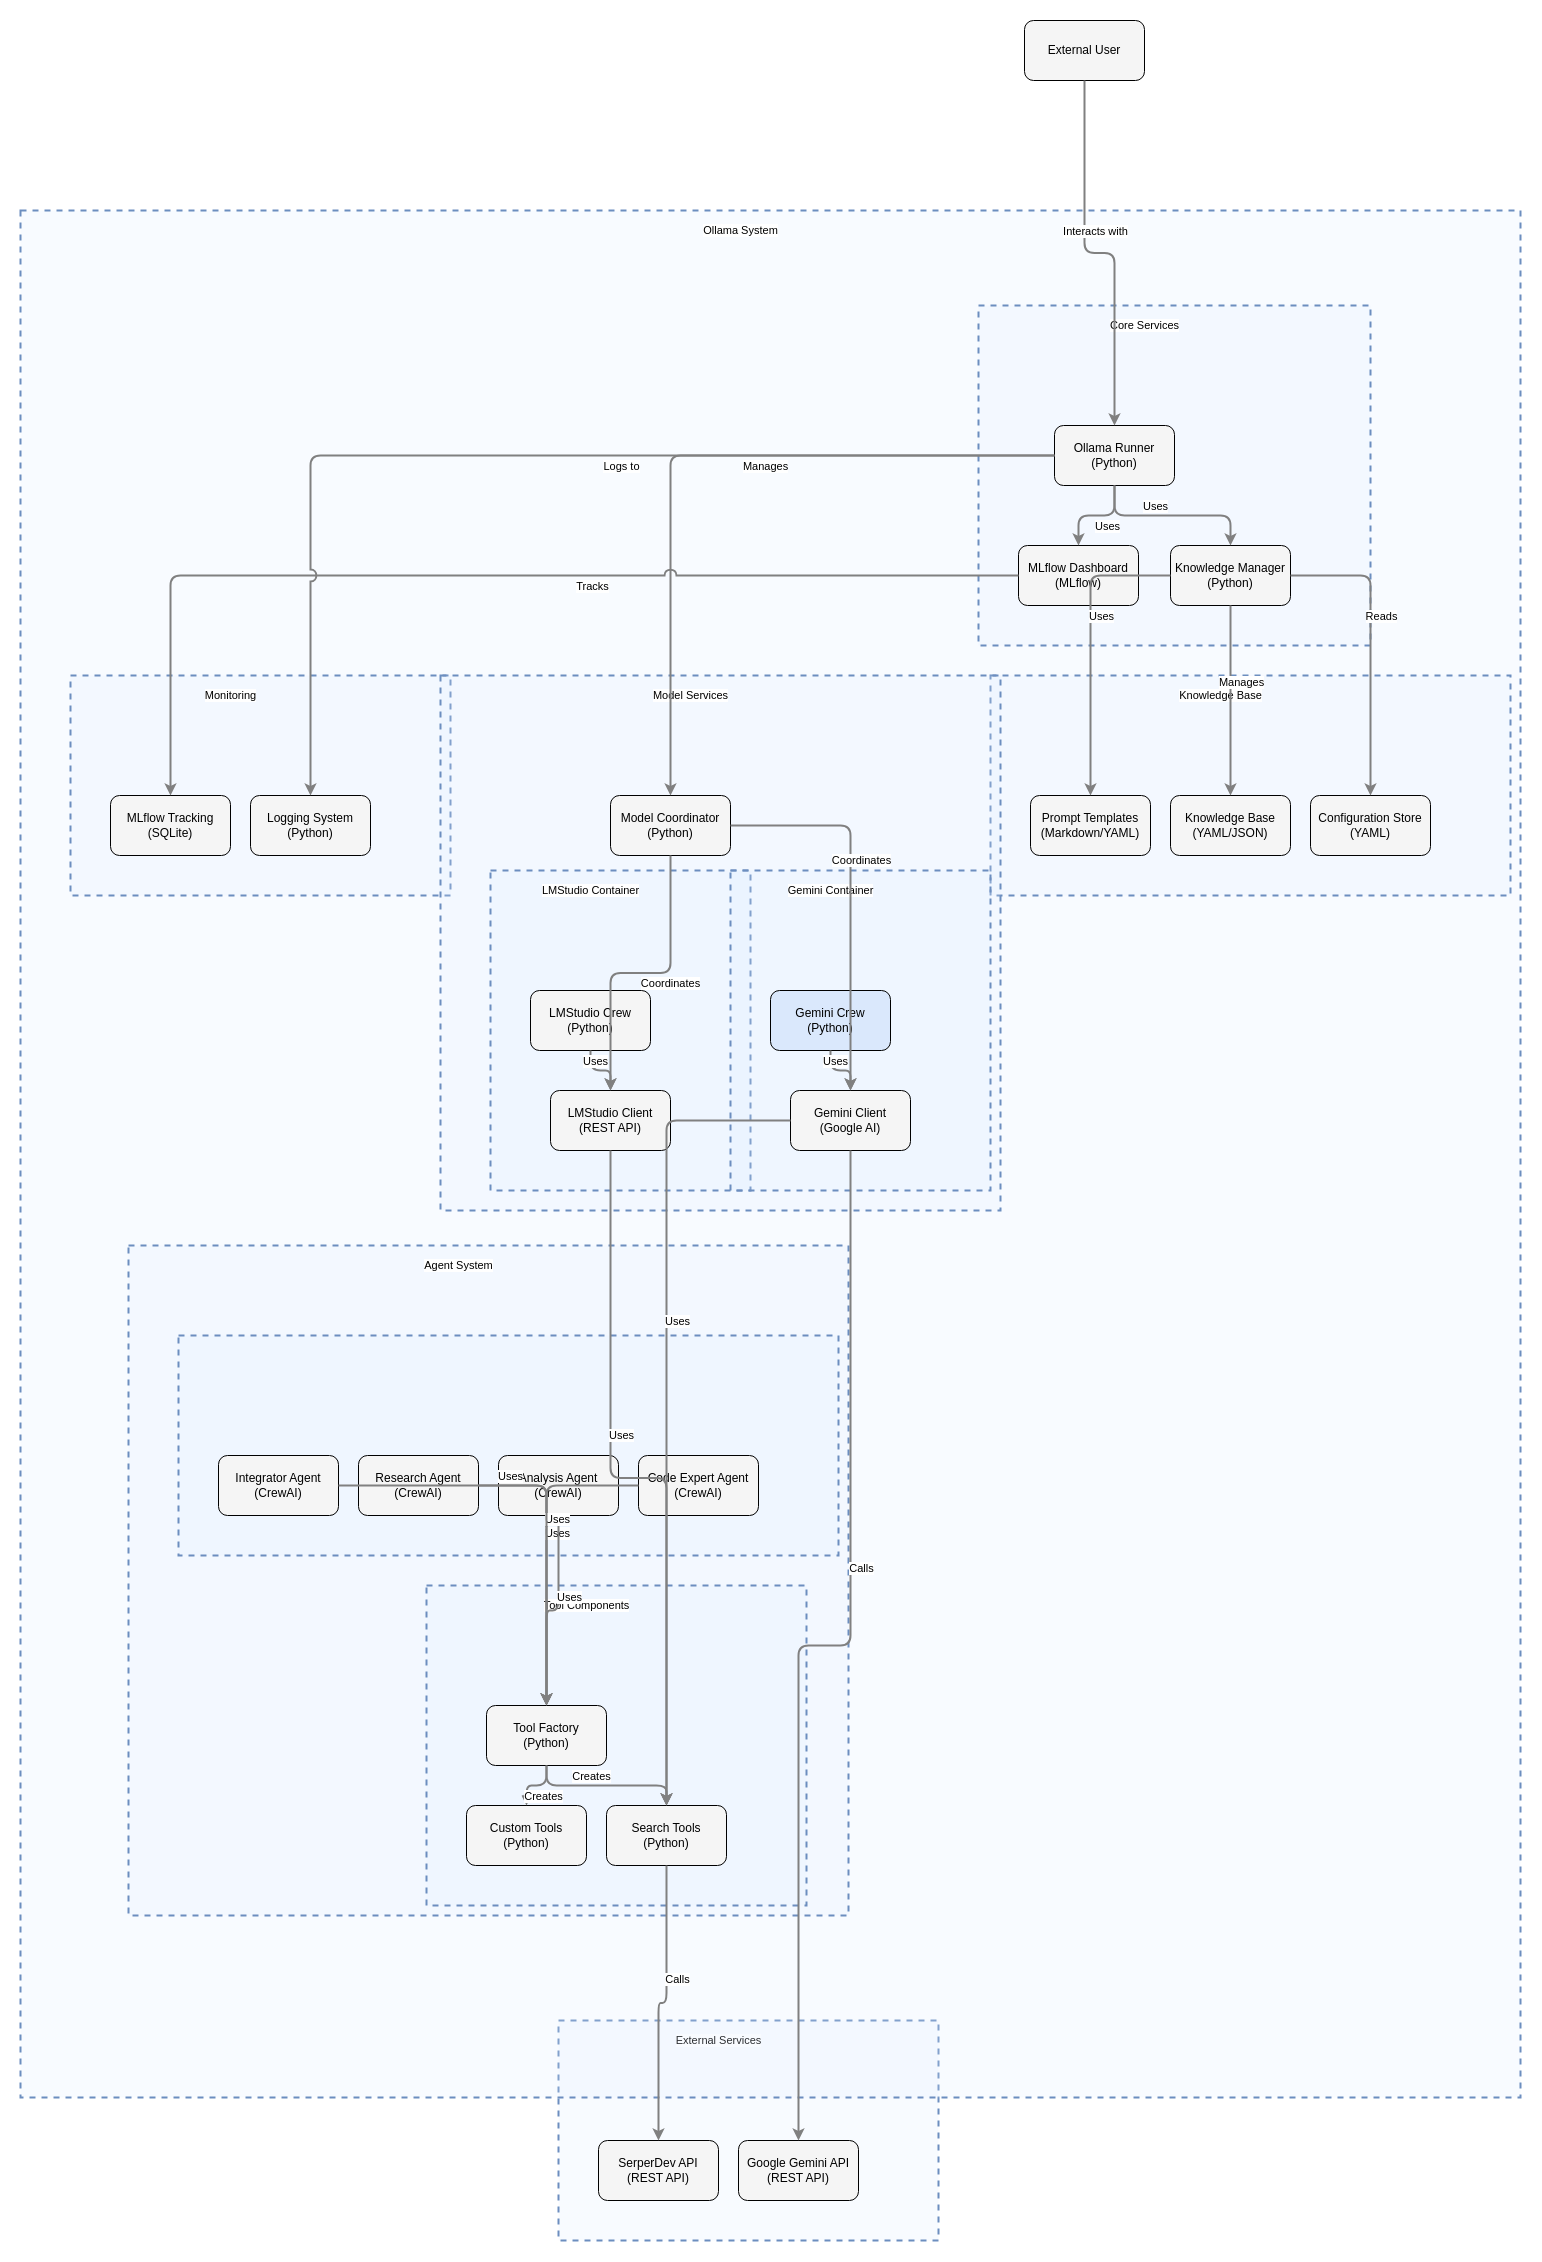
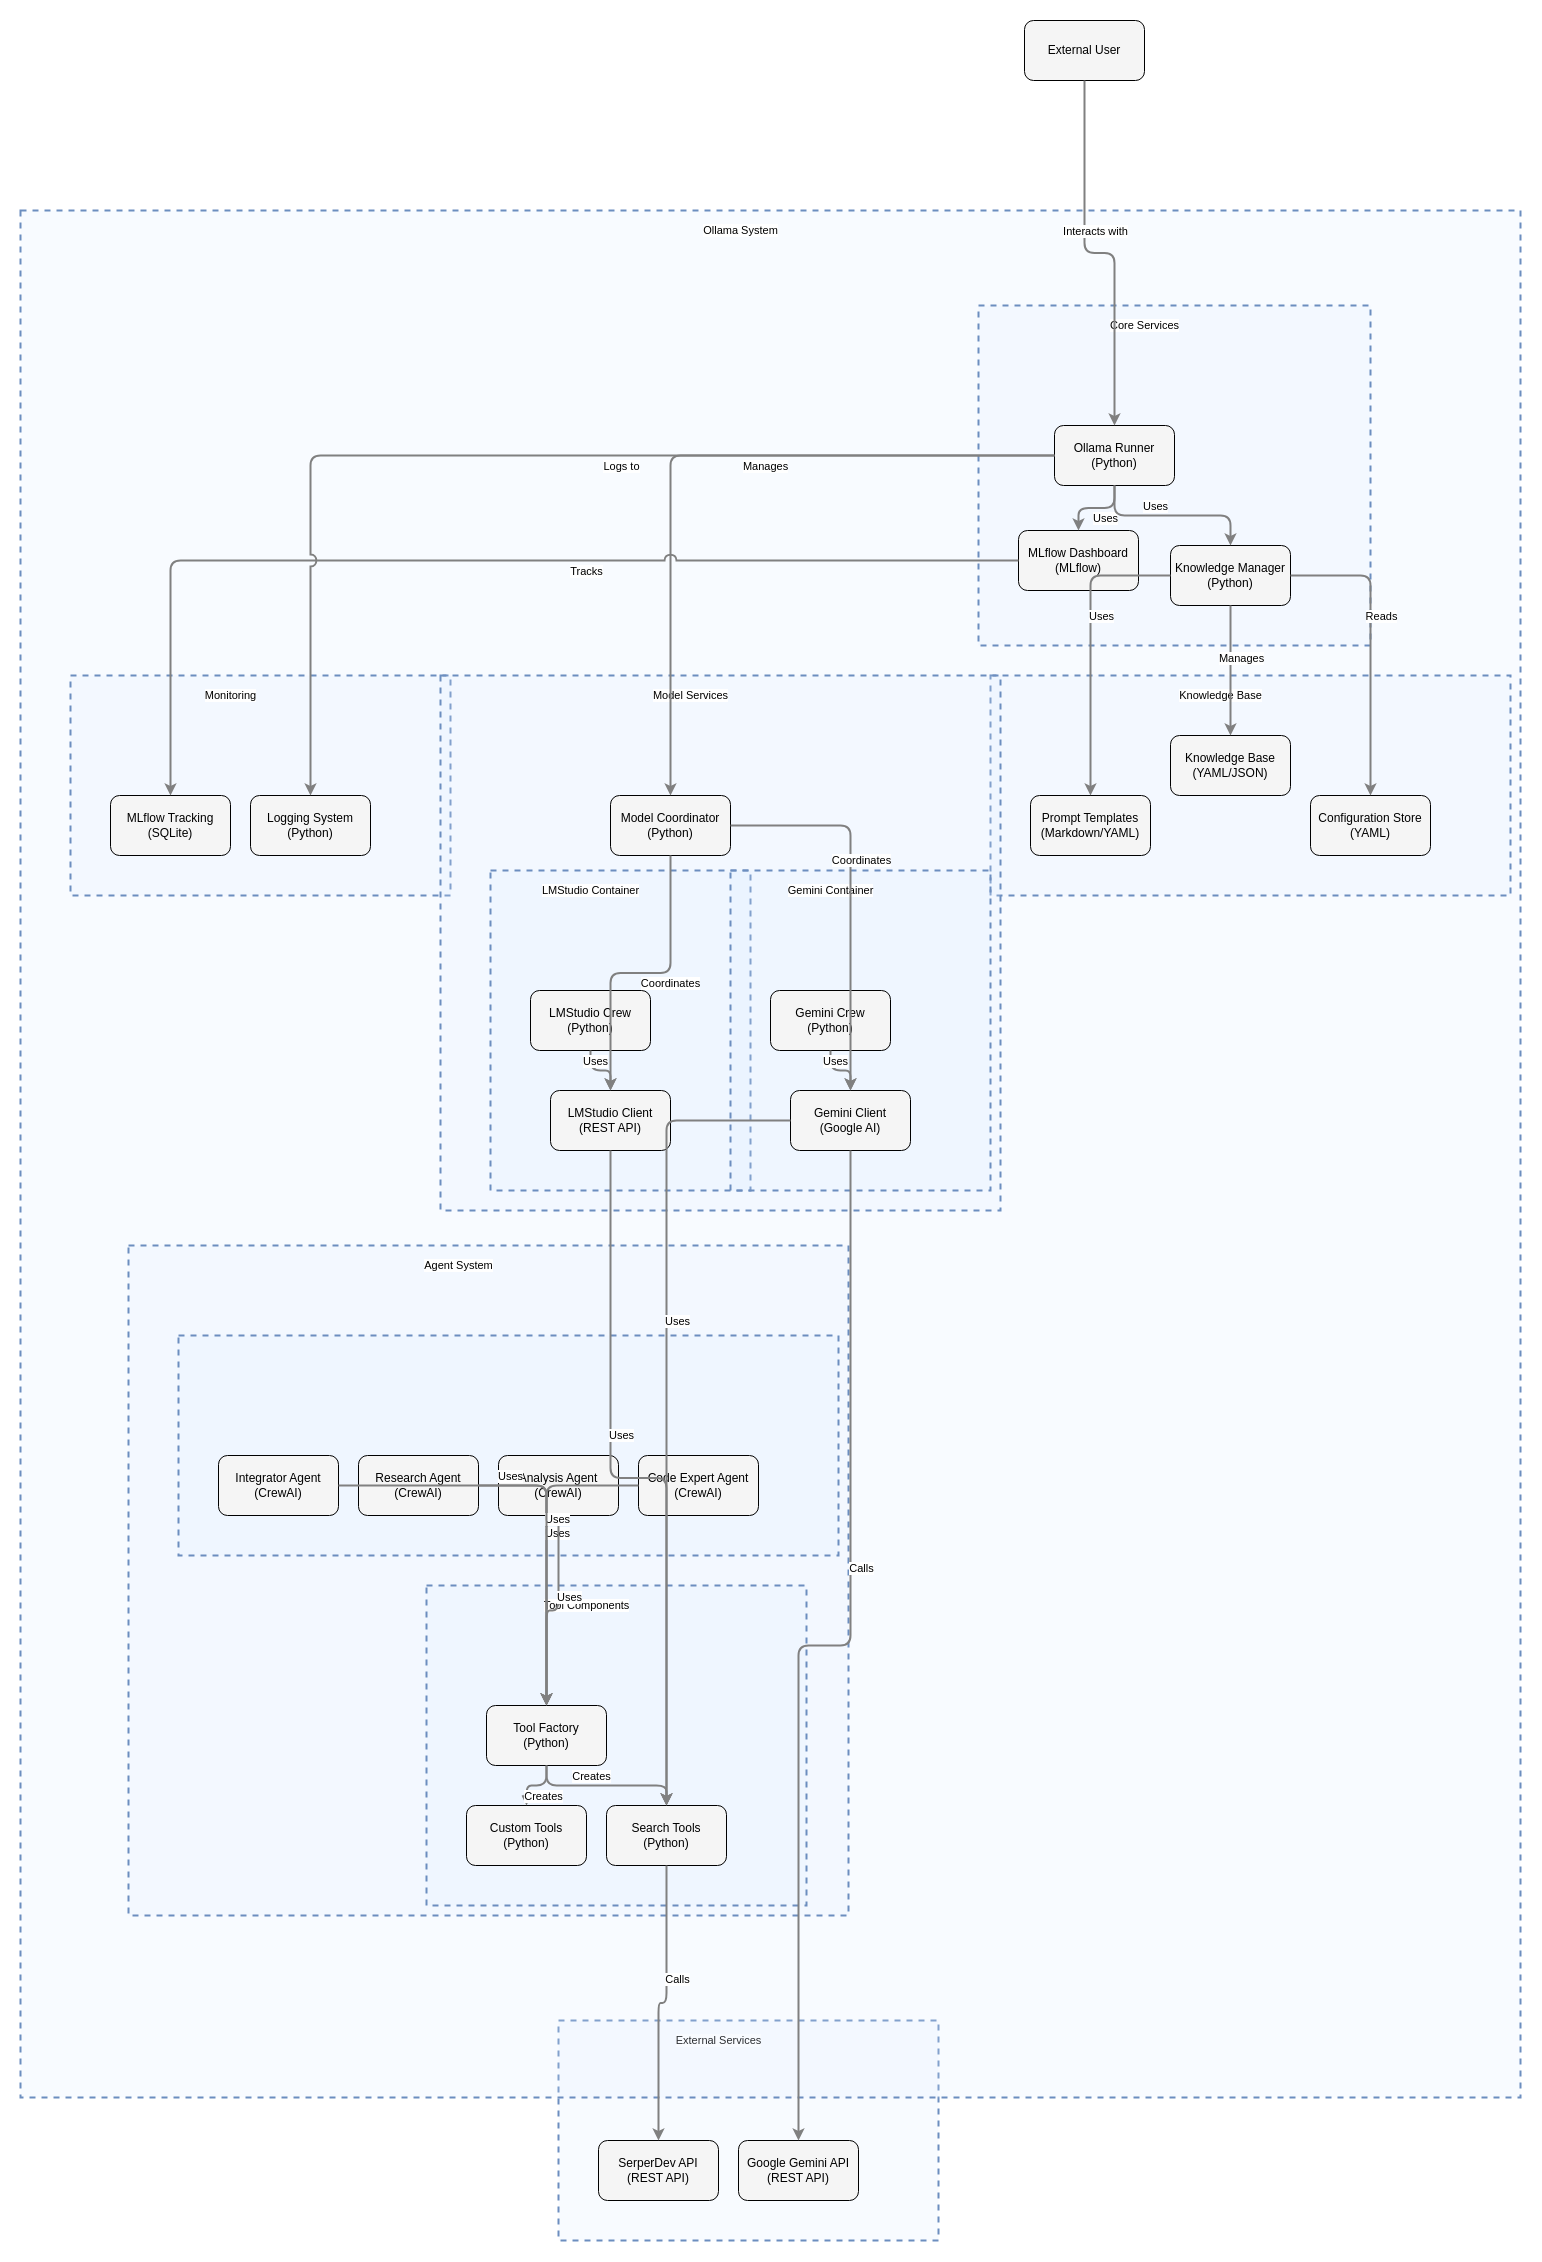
(1079, 576) -> (1079, 561)
(1231, 826) -> (1231, 766)
(831, 1021) -> (831, 1021)
